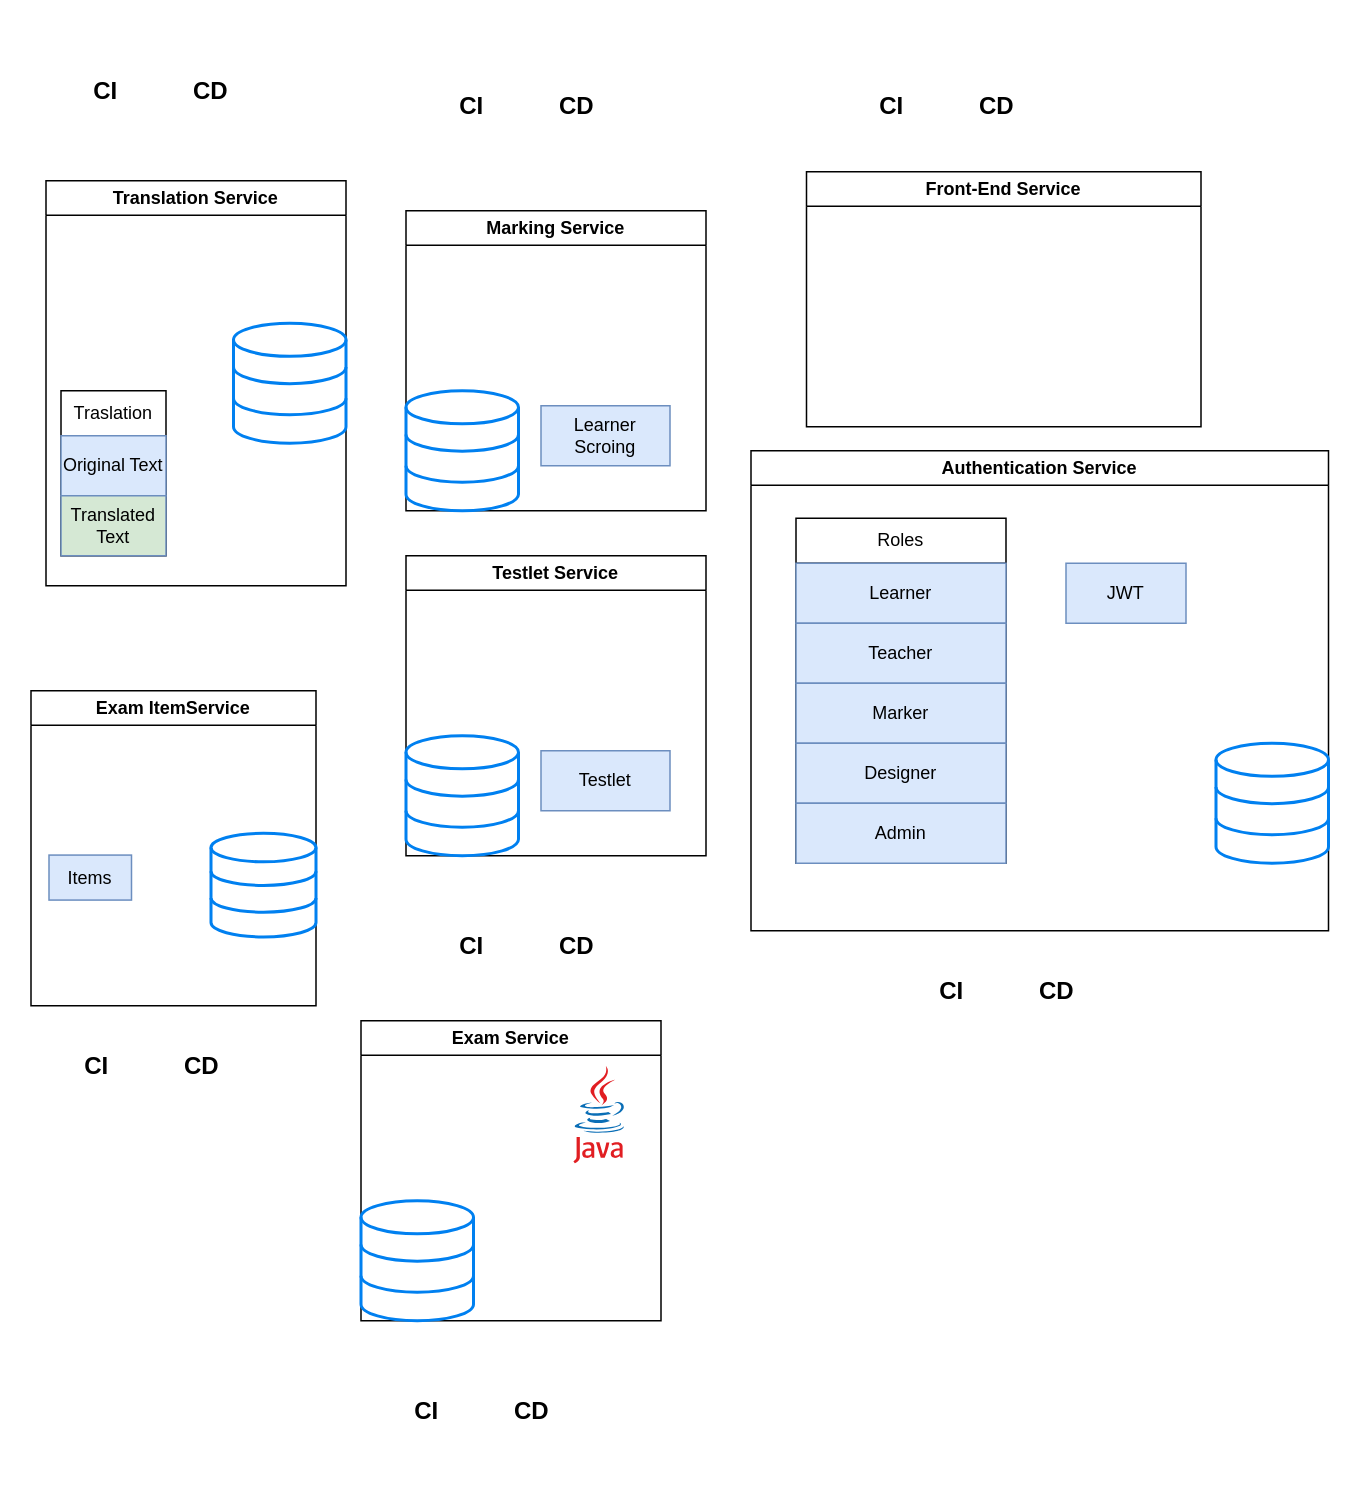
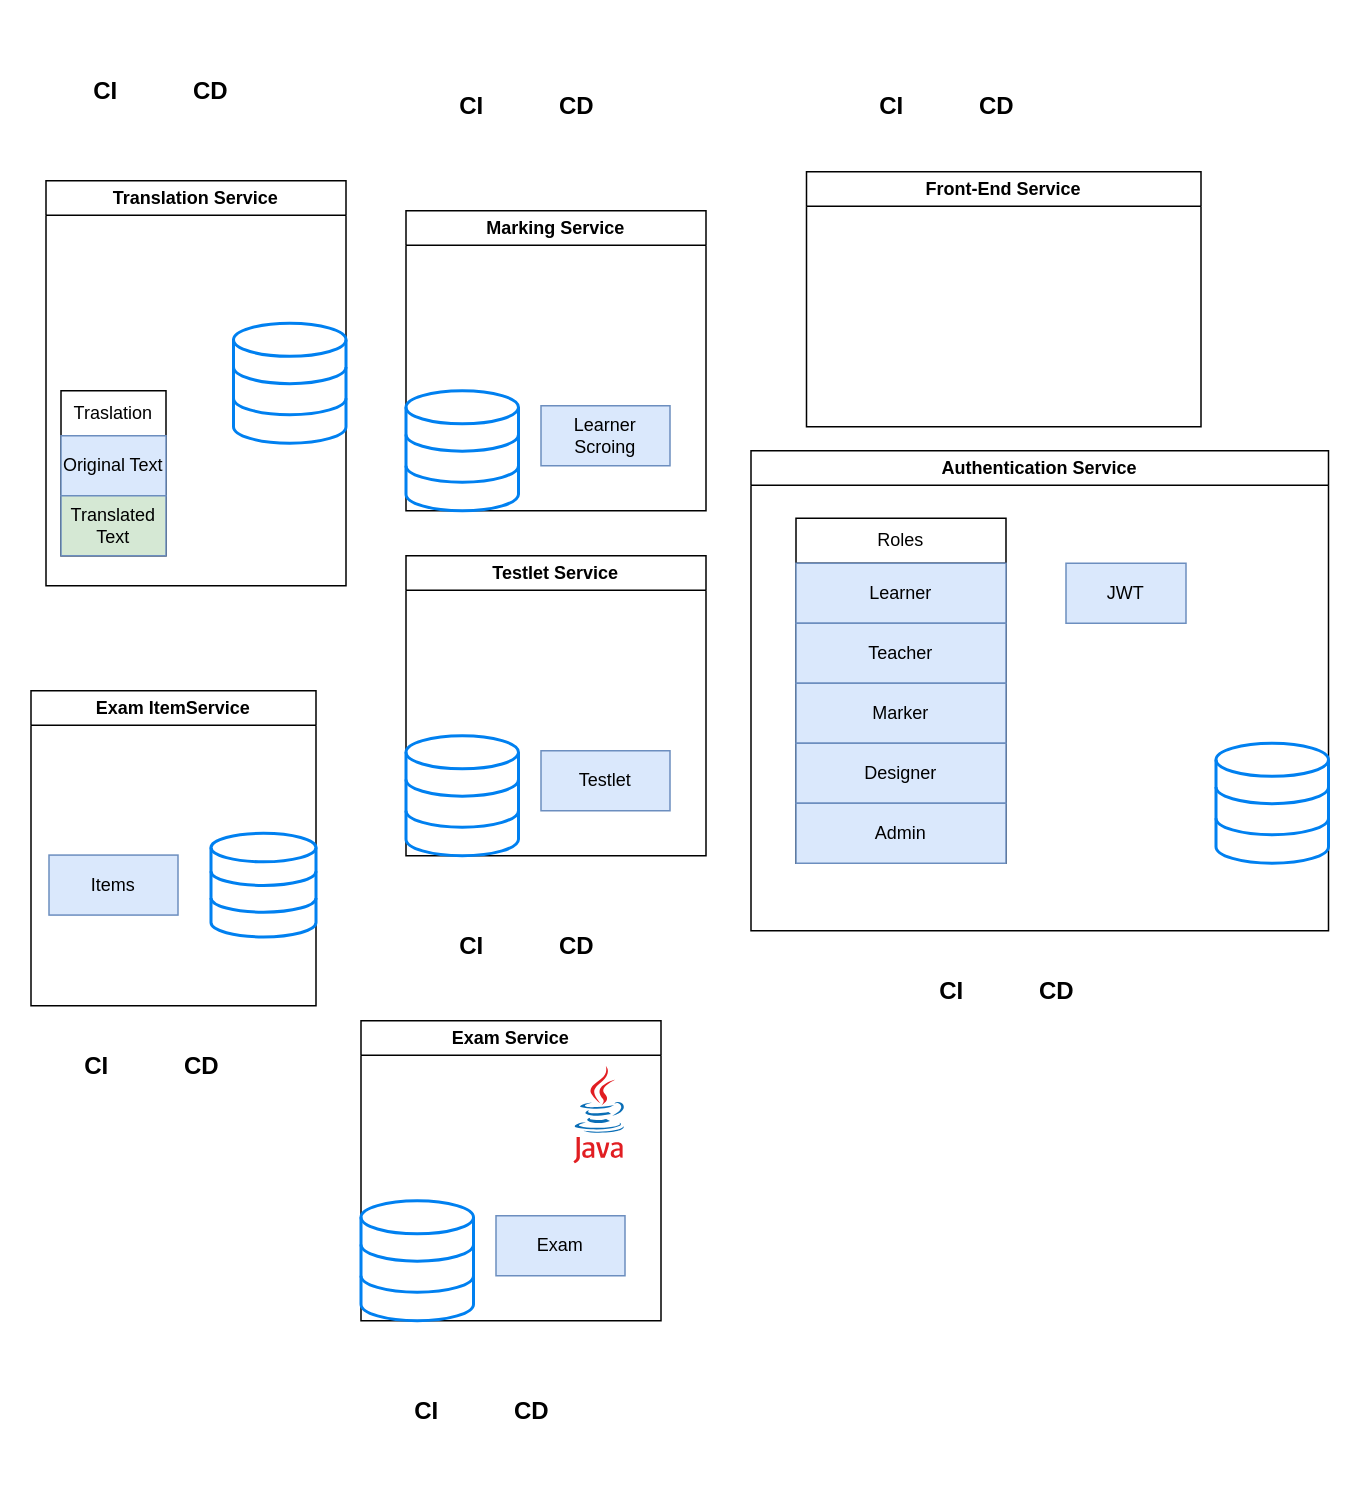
(90, 878) -> (113, 885)
none -> (560, 1246)
